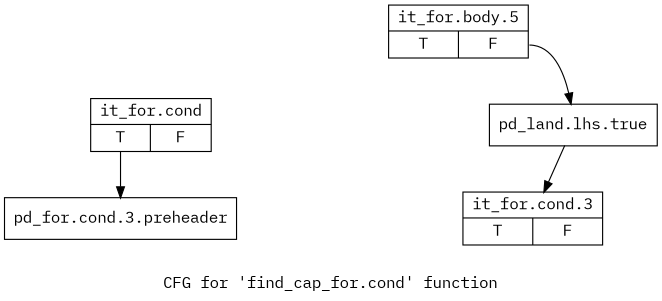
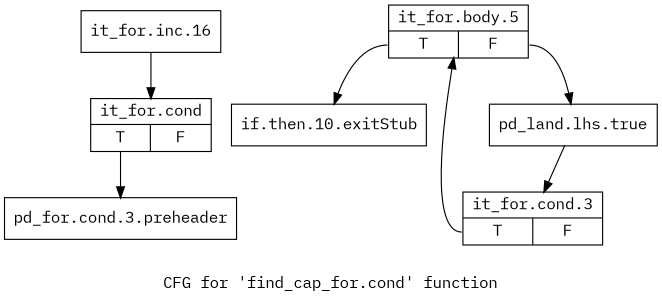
none -> (151, 32)
none -> (329, 125)
none -> (442, 154)
